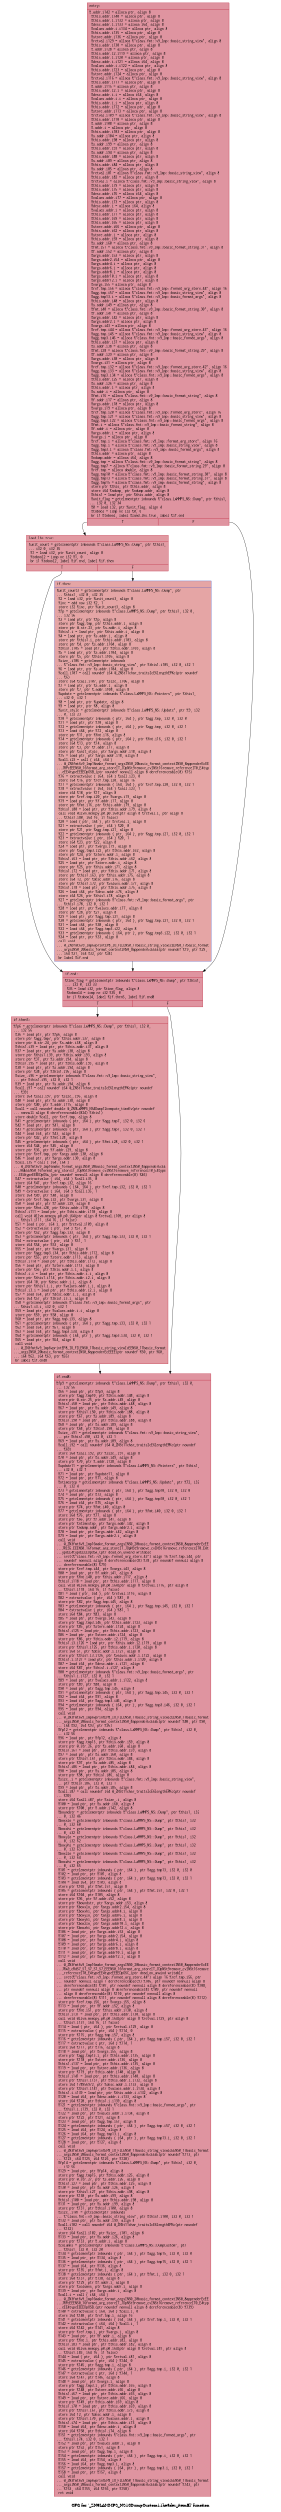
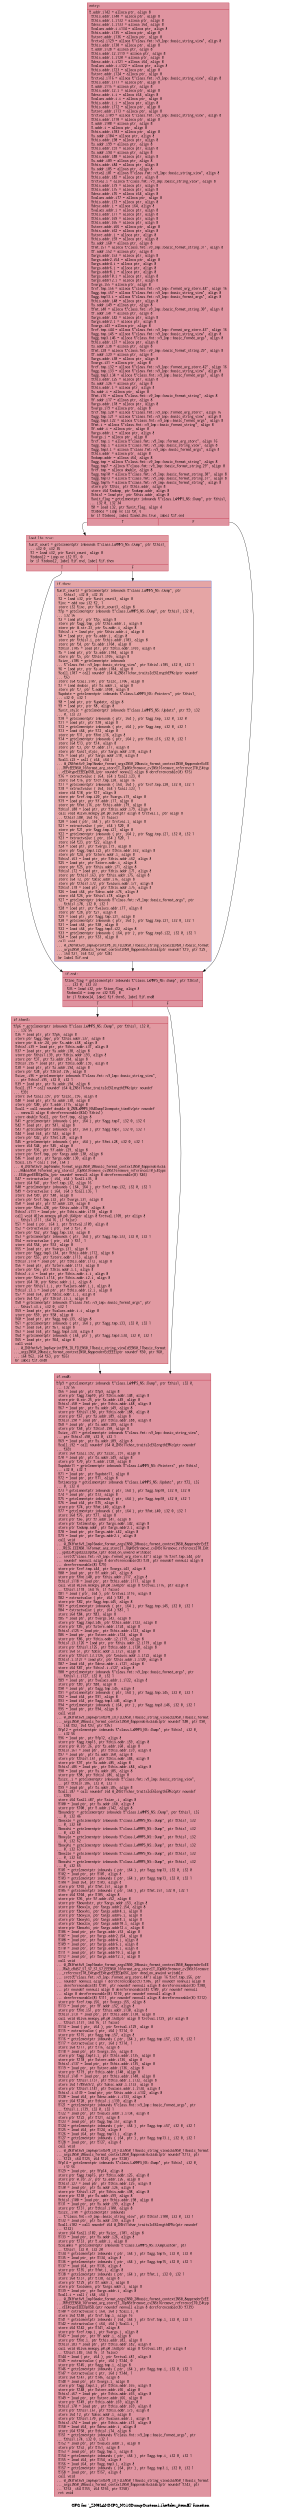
(92, 686) -> (95, 686)
